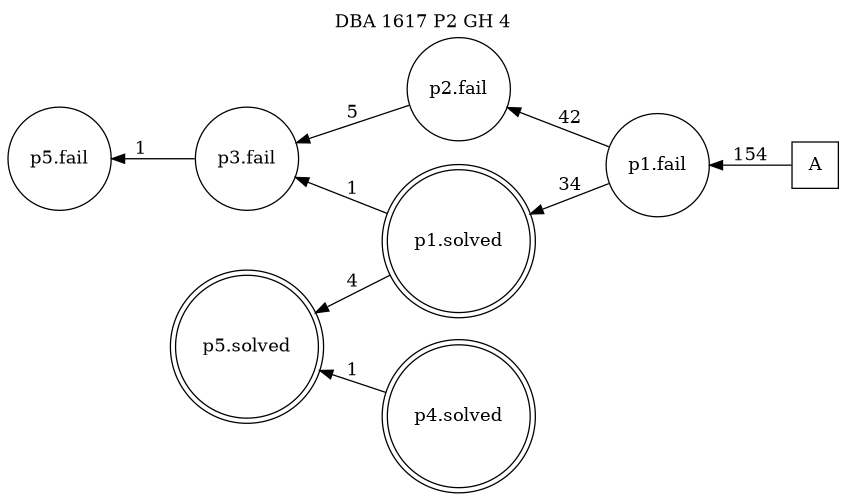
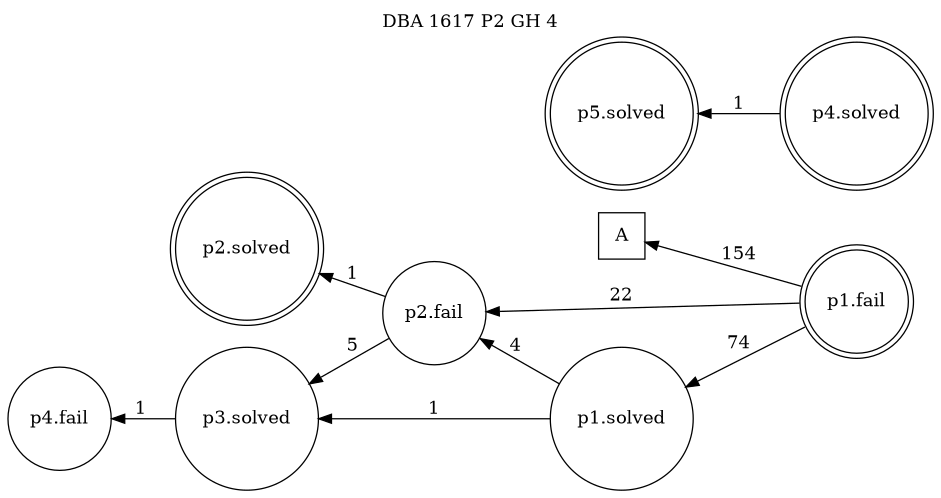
(570, 118) -> (622, 296)
(60, 159) -> (60, 419)
(247, 159) -> (247, 419)
(658, 165) -> (857, 302)
(757, 165) -> (730, 266)
(570, 185) -> (739, 343)
(459, 241) -> (622, 419)
none -> (247, 249)
(359, 291) -> (526, 365)
